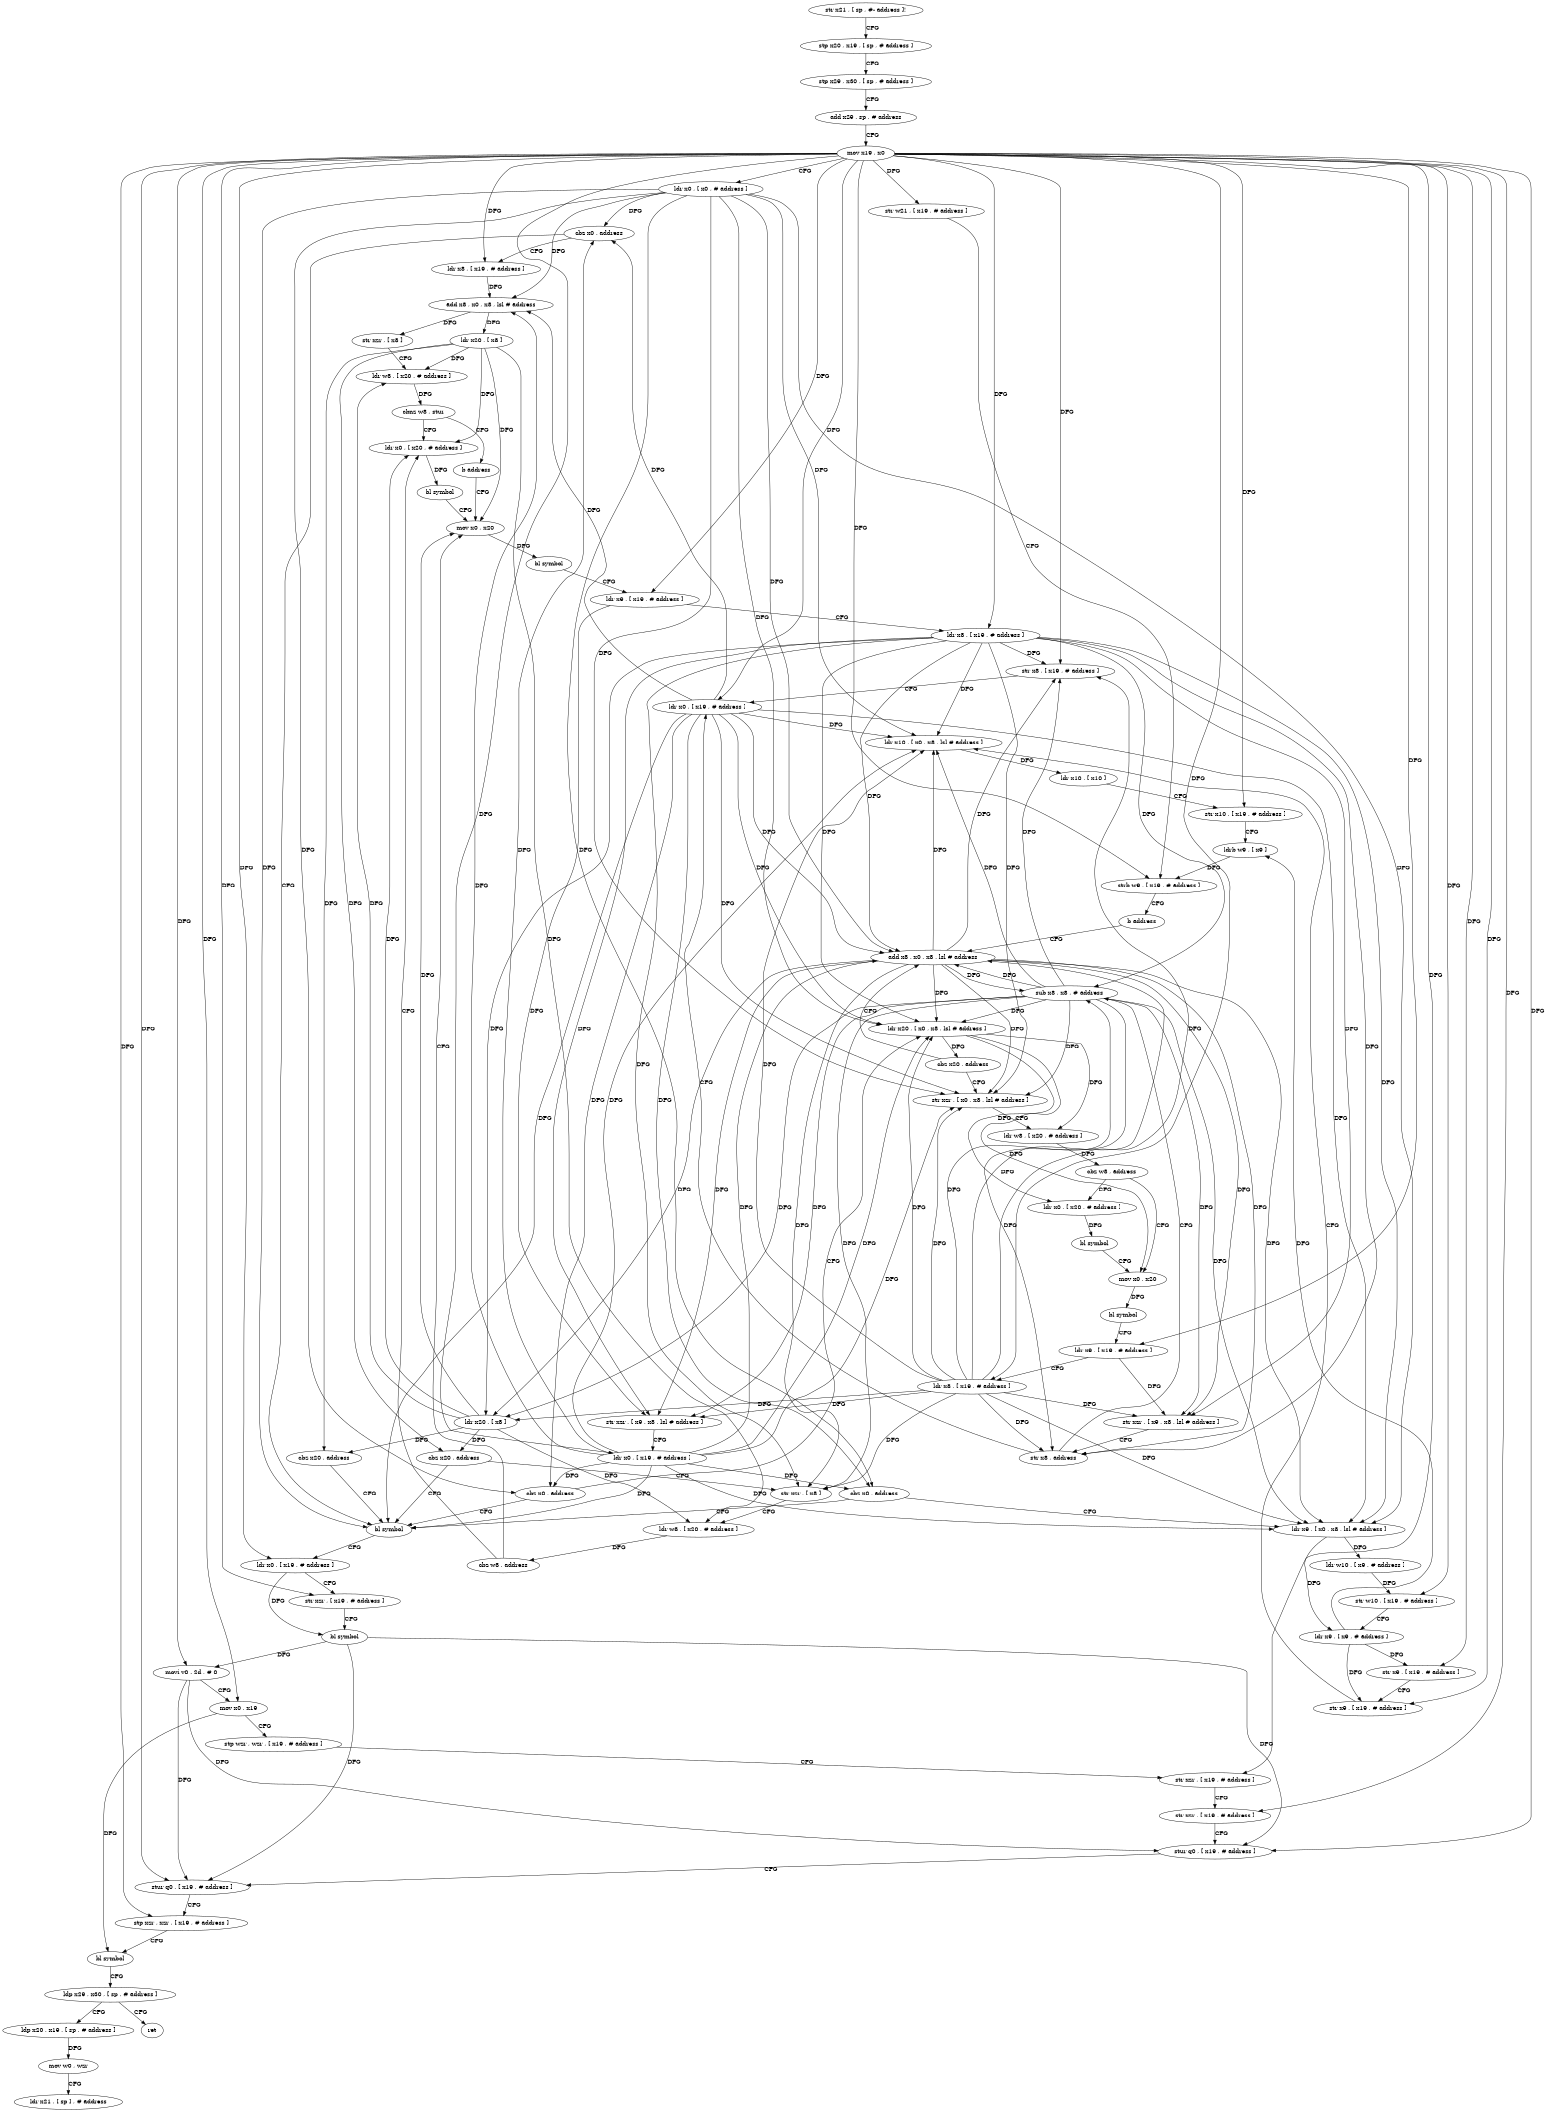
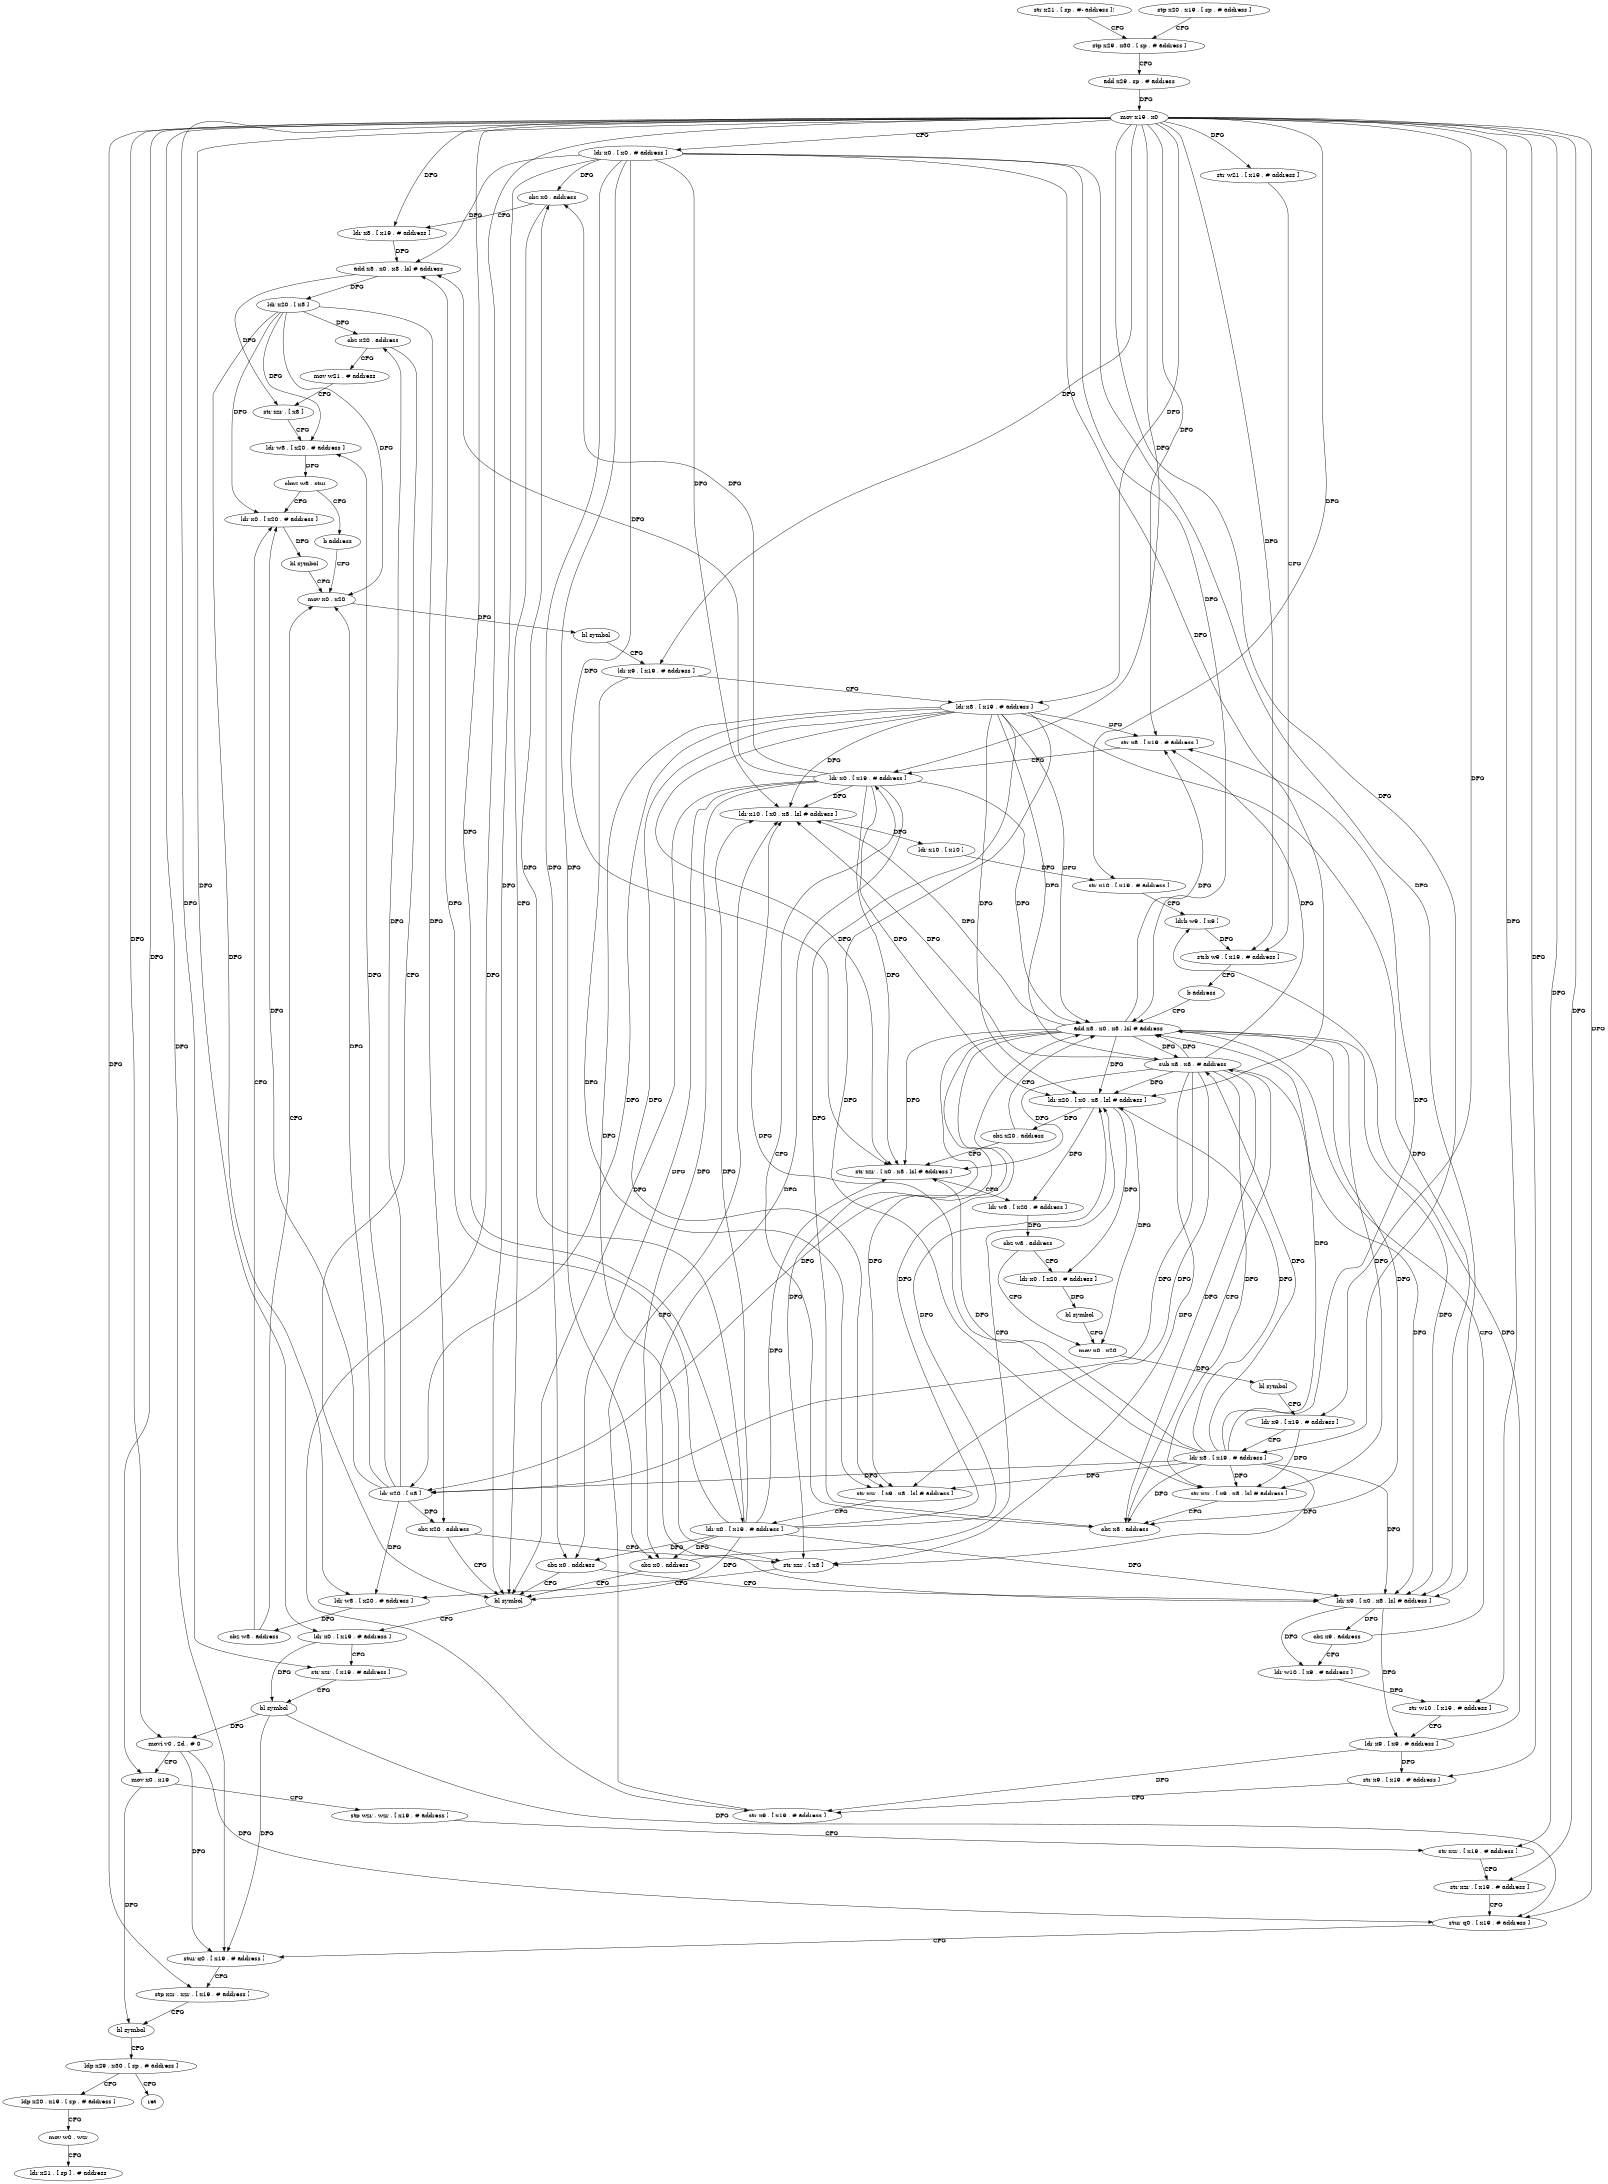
(866, 26) -> (1105, 27)
(872, 135) -> (1146, 100)
none -> (345, 377)
(1180, 797) -> (1048, 868)
(1053, 1458) -> (1125, 1530)
none -> (1337, 1637)
(75, 2048) -> (75, 2120)
